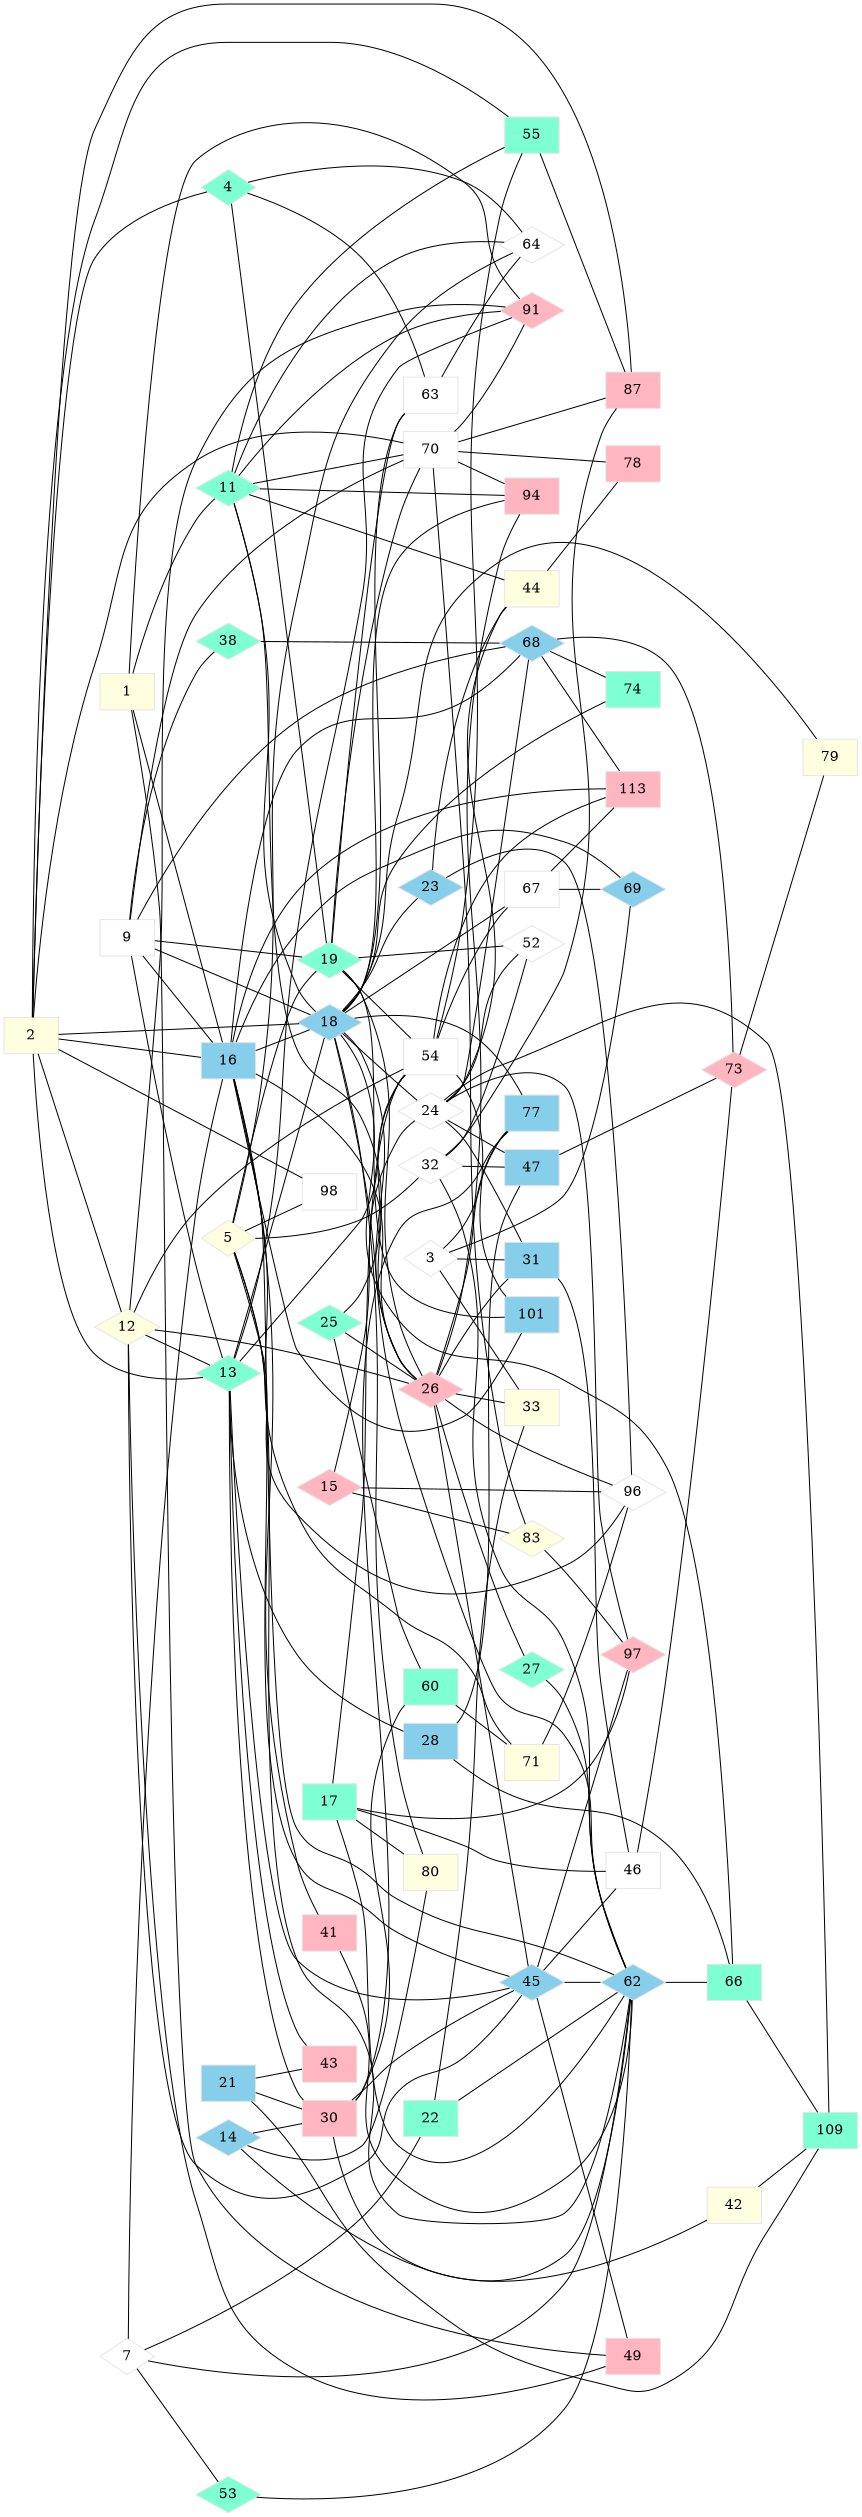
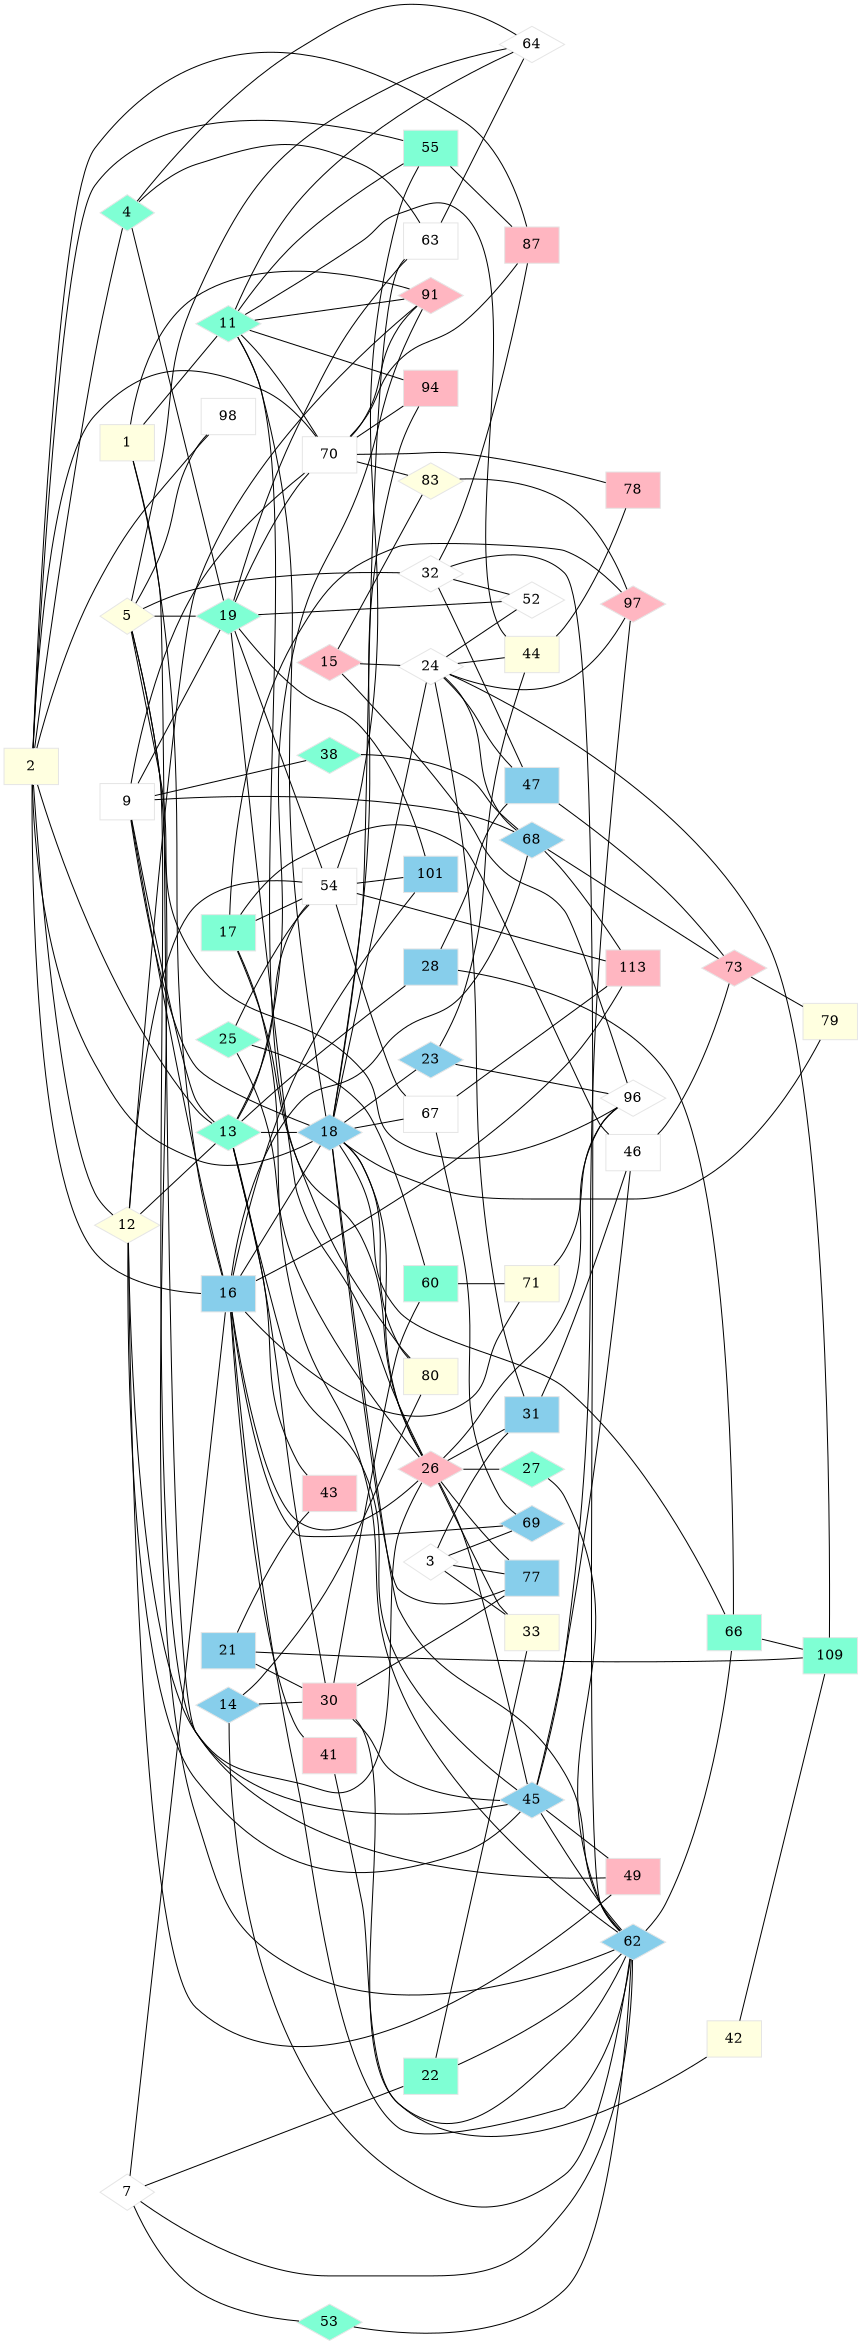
(633, 690) -> none
(474, 943) -> none
